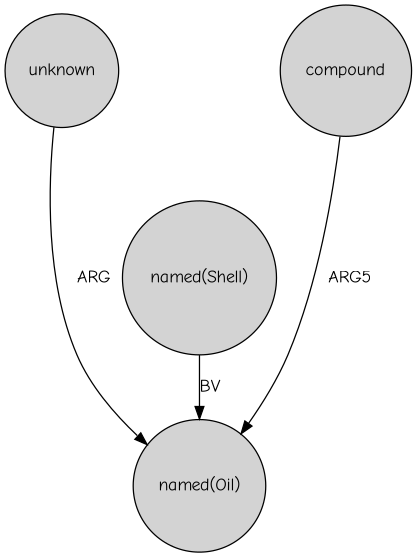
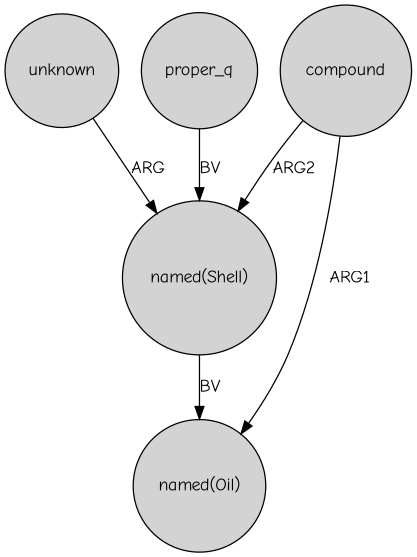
none -> (199, 71)
none -> (273, 159)
(350, 278) -> (350, 278)
(59, 293) -> (121, 161)
